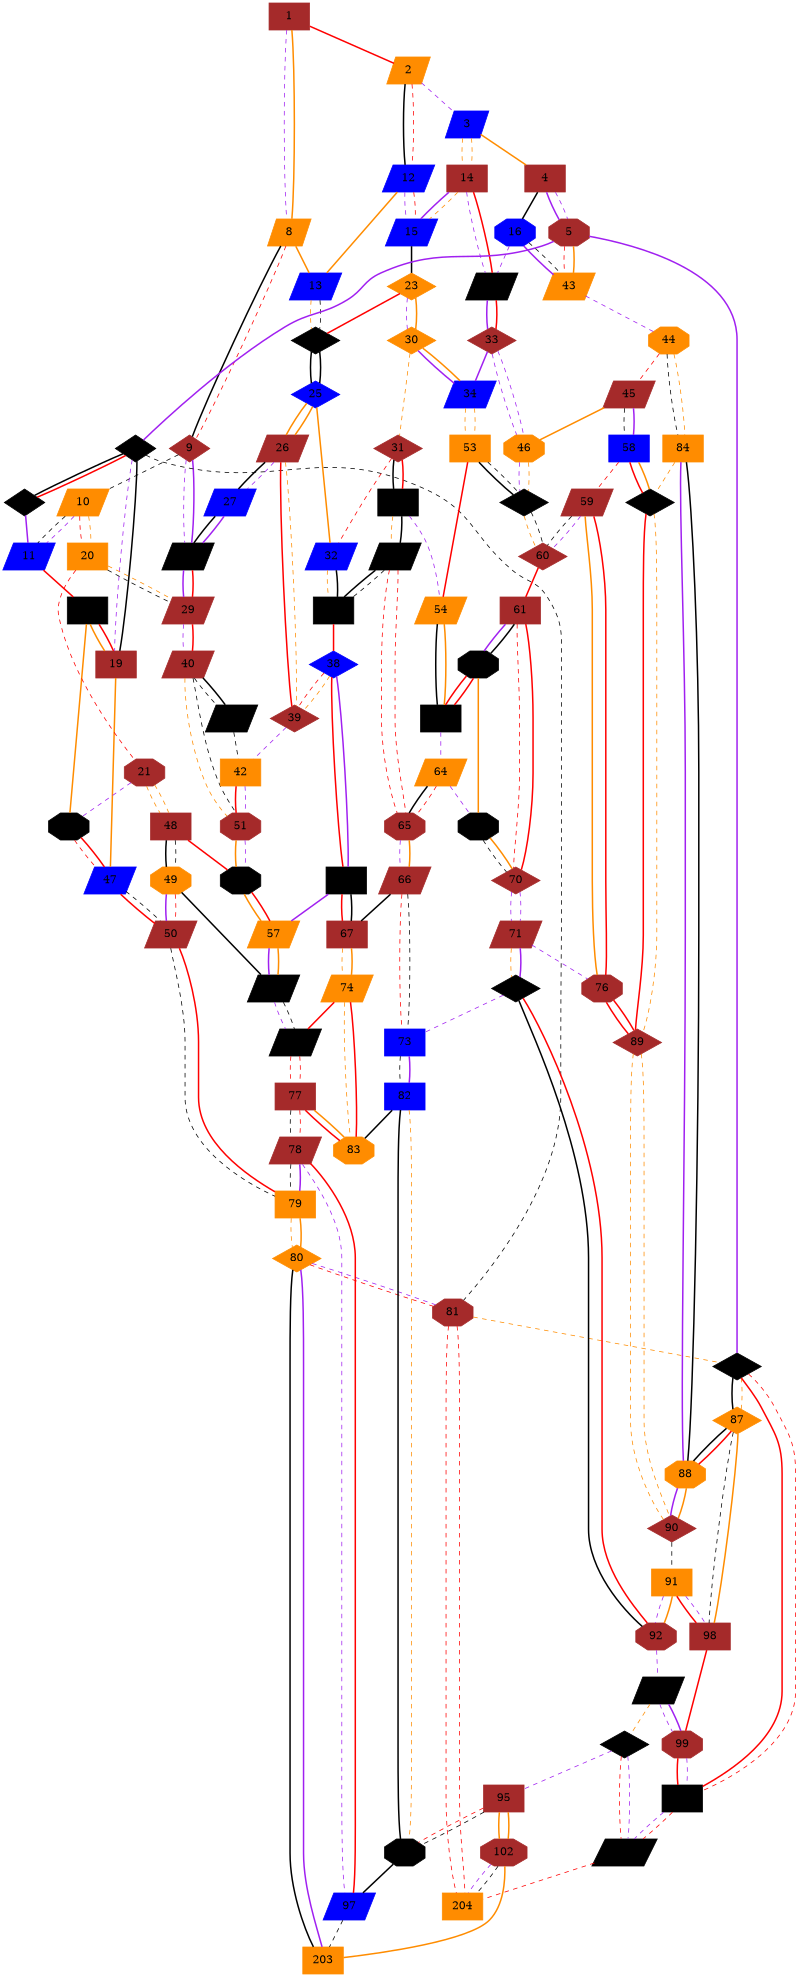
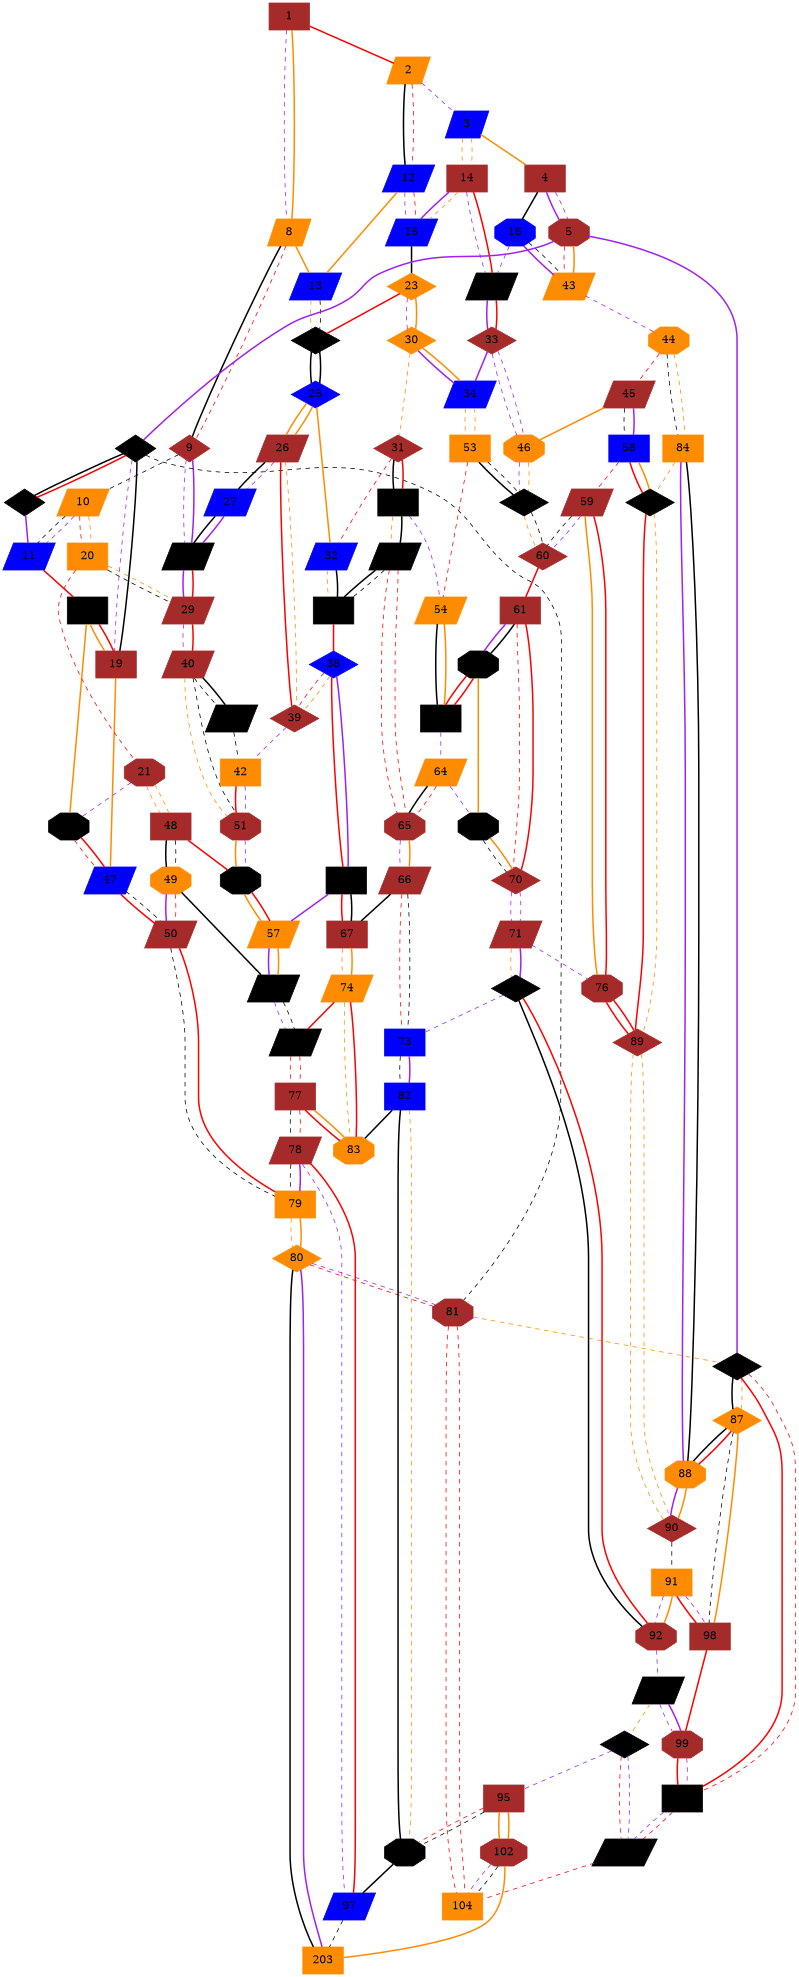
(455, 529) -> (455, 529)
(463, 1906) -> (463, 1906)
